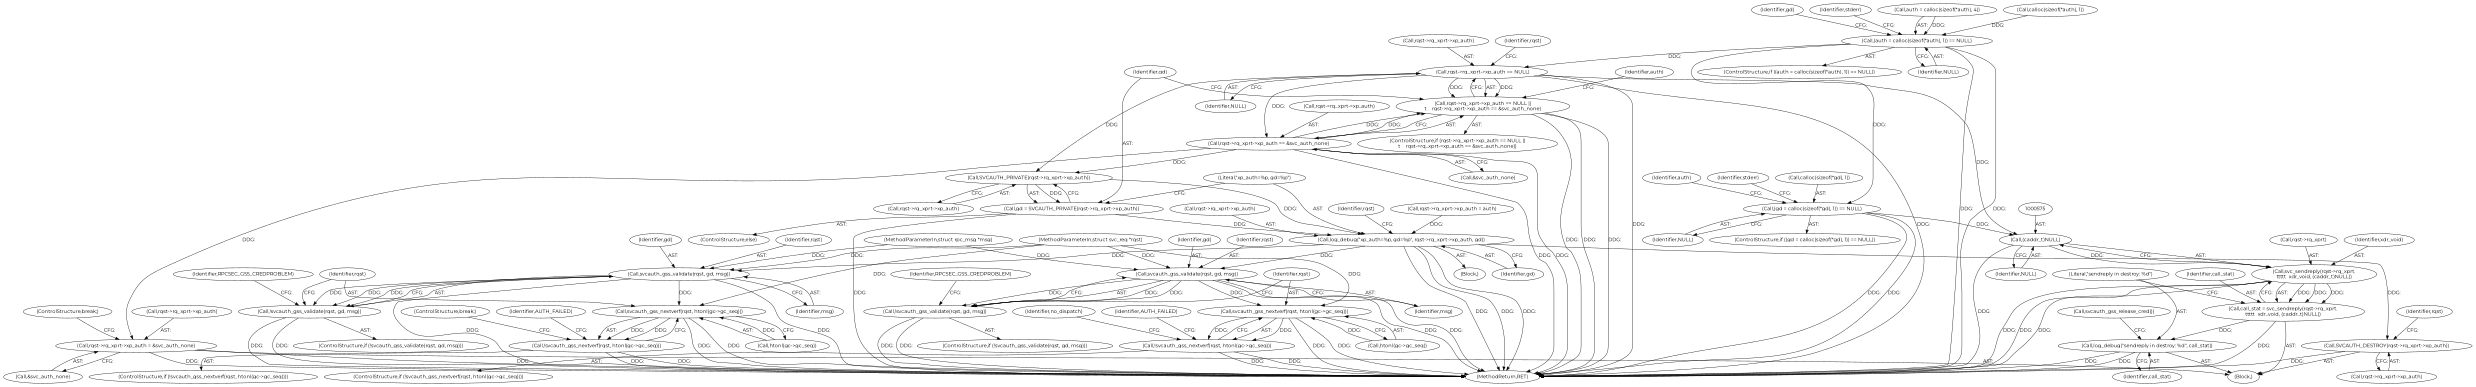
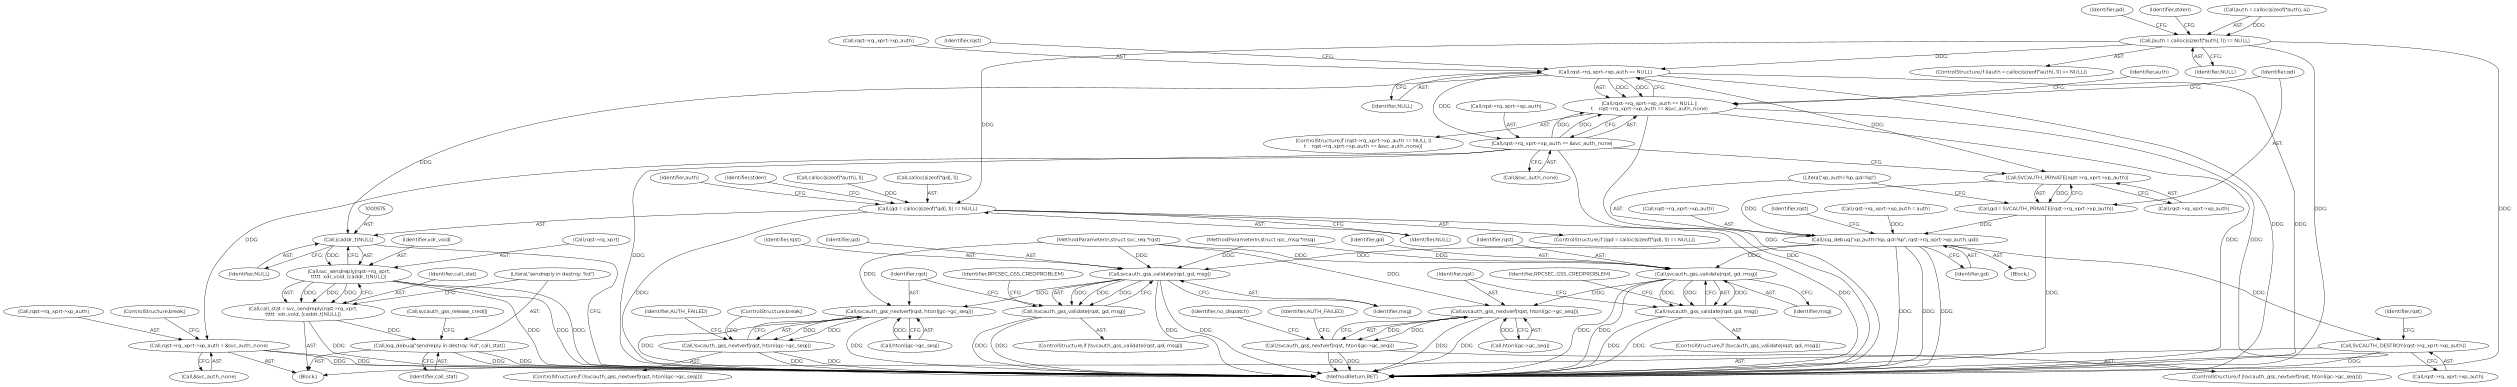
(1987, 25) -> (877, 193)
(1180, 162) -> (1877, 162)
(1983, 225) -> (542, 225)
(729, 240) -> none
(1985, 312) -> (596, 312)
